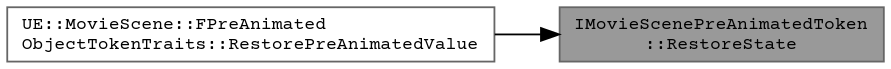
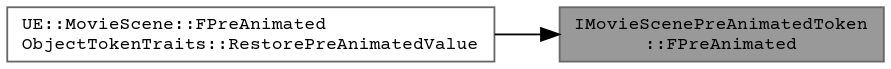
(722, 34) -> (722, 34)
